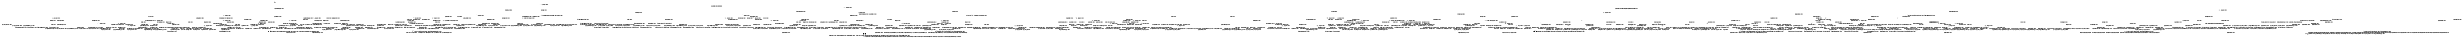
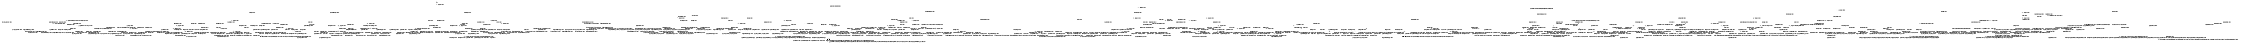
(254, 15) -> (330, 8)
(970, 26) -> (879, 27)
